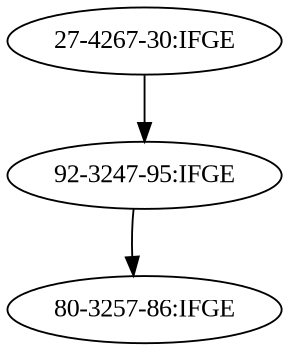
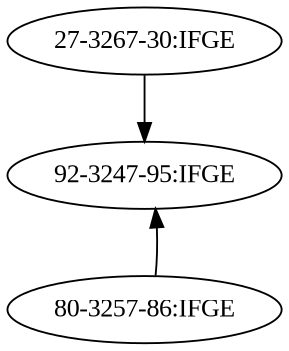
(145, 41) -> (145, 41)
(132, 233) -> (157, 252)
